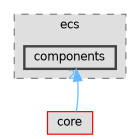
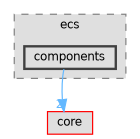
(78, 96) -> (62, 86)
